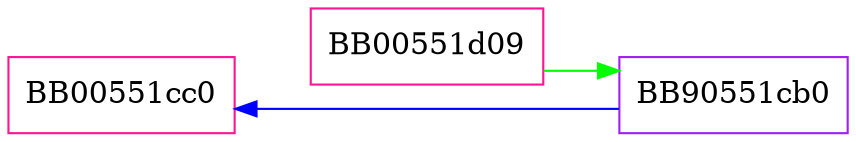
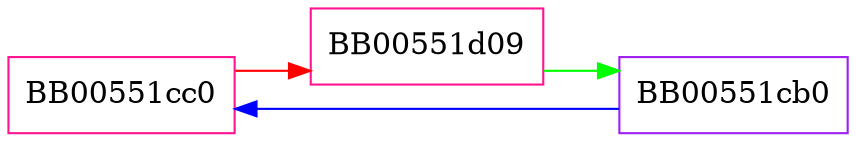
none -> (262, 71)
(734, 95) -> (734, 95)
